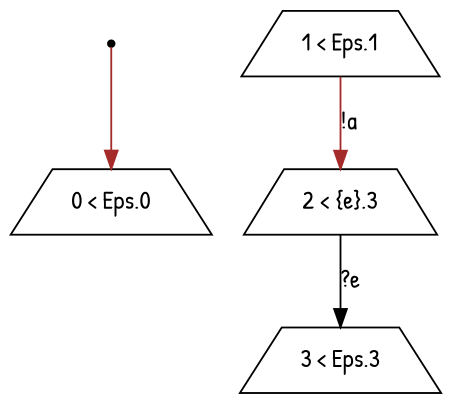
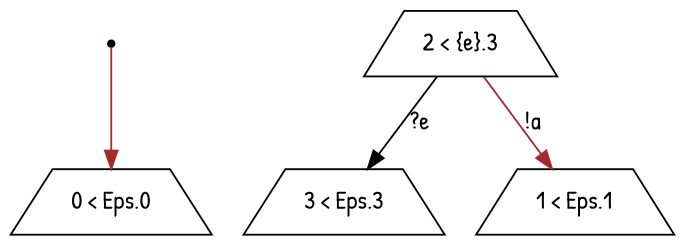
(341, 114) -> (512, 115)
